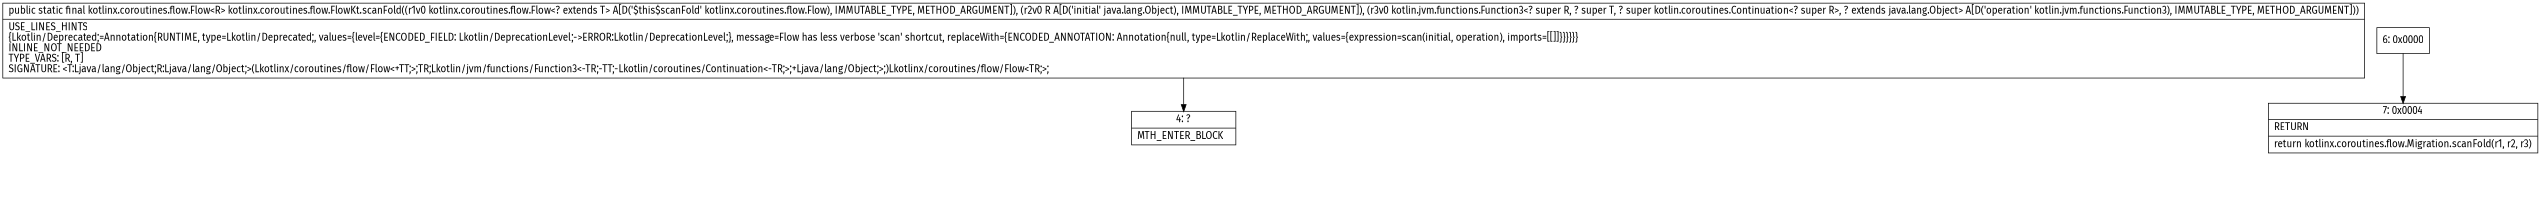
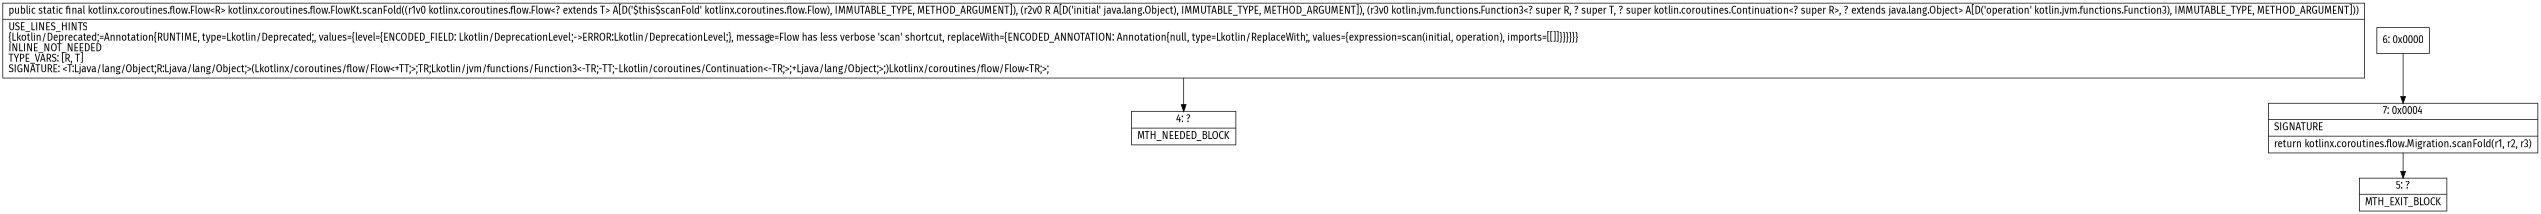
(2292, 127) -> (2299, 127)
(1181, 136) -> (1184, 136)
none -> (2403, 195)
